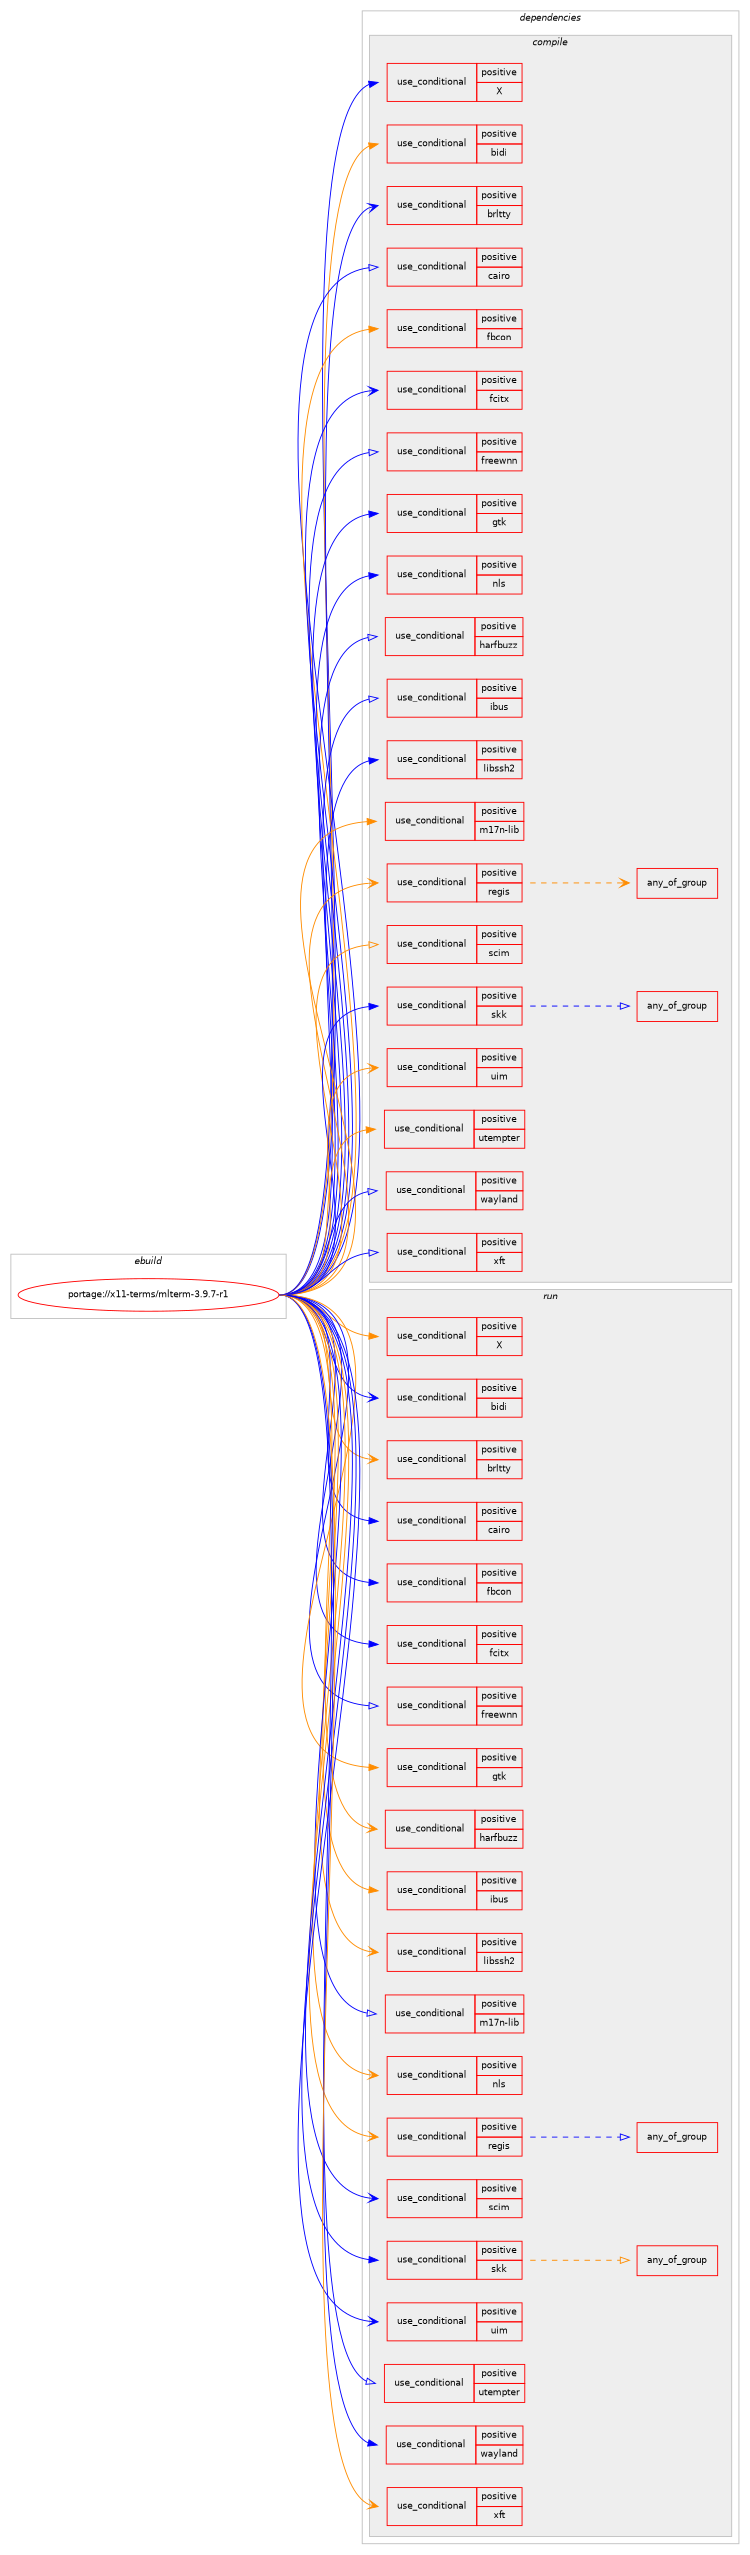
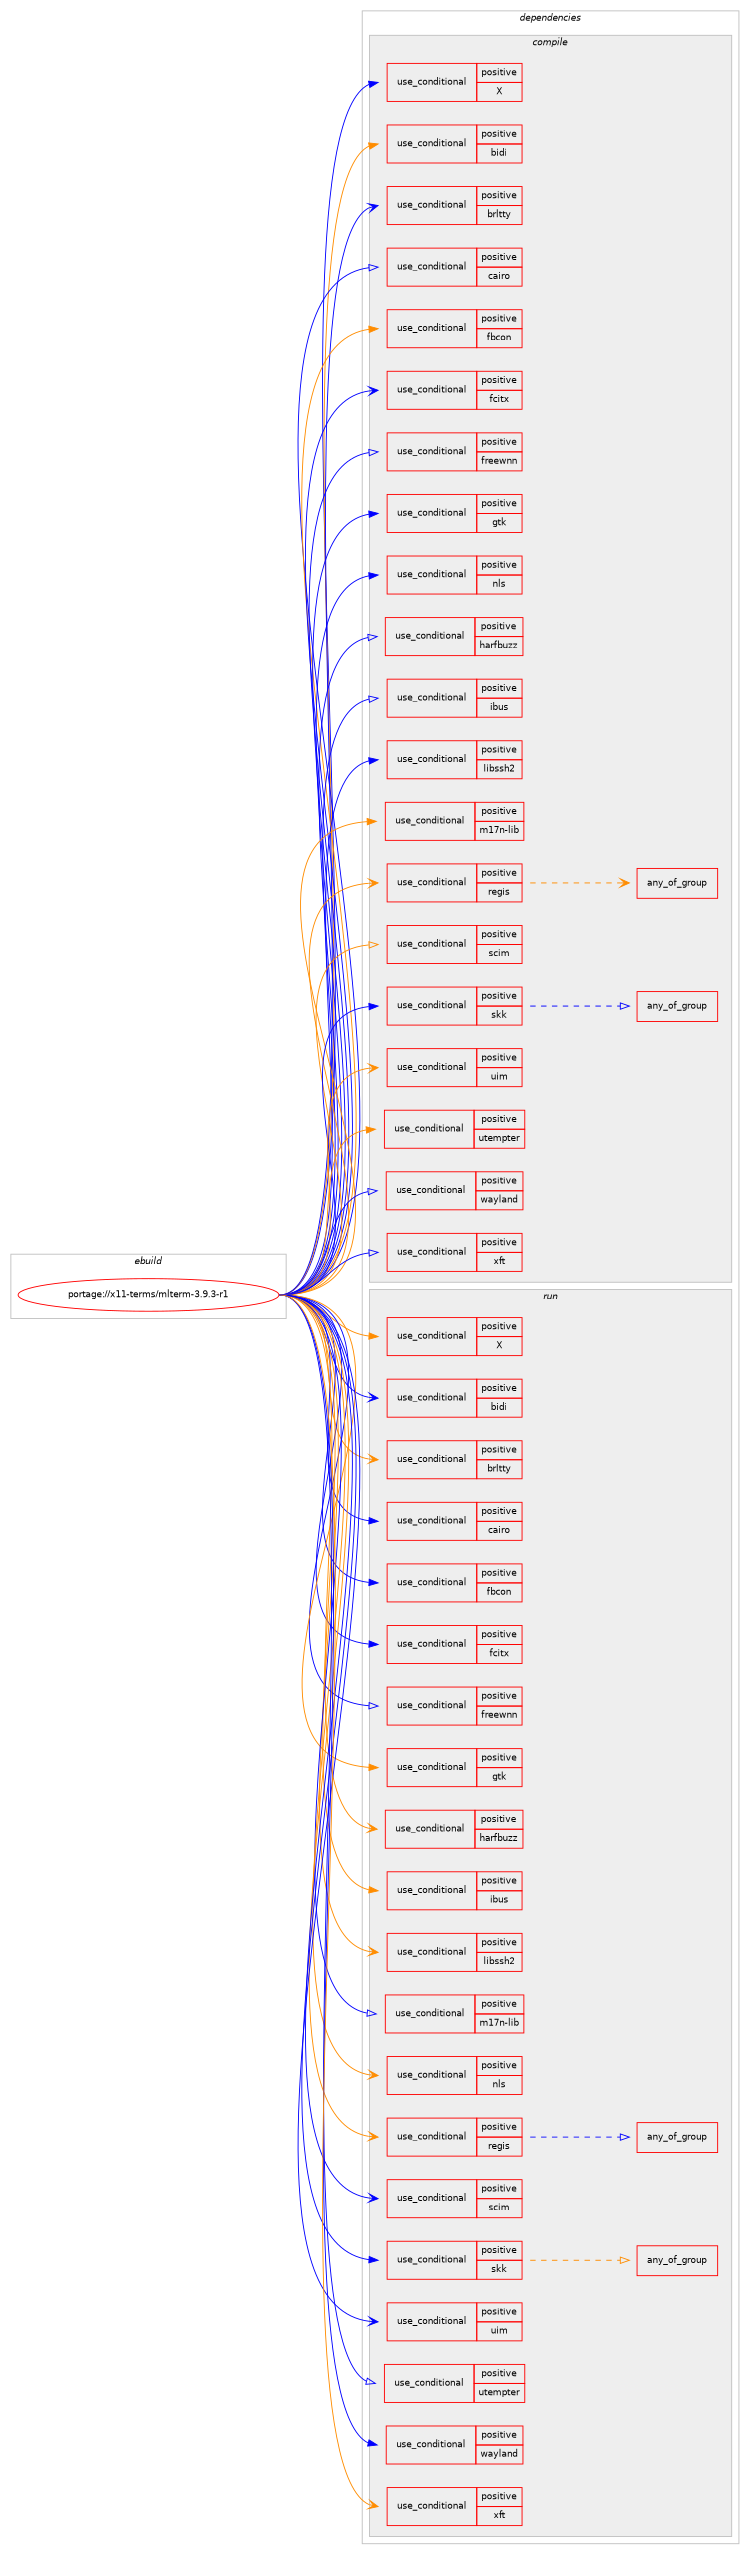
(149, 1295) -> (149, 1295)
